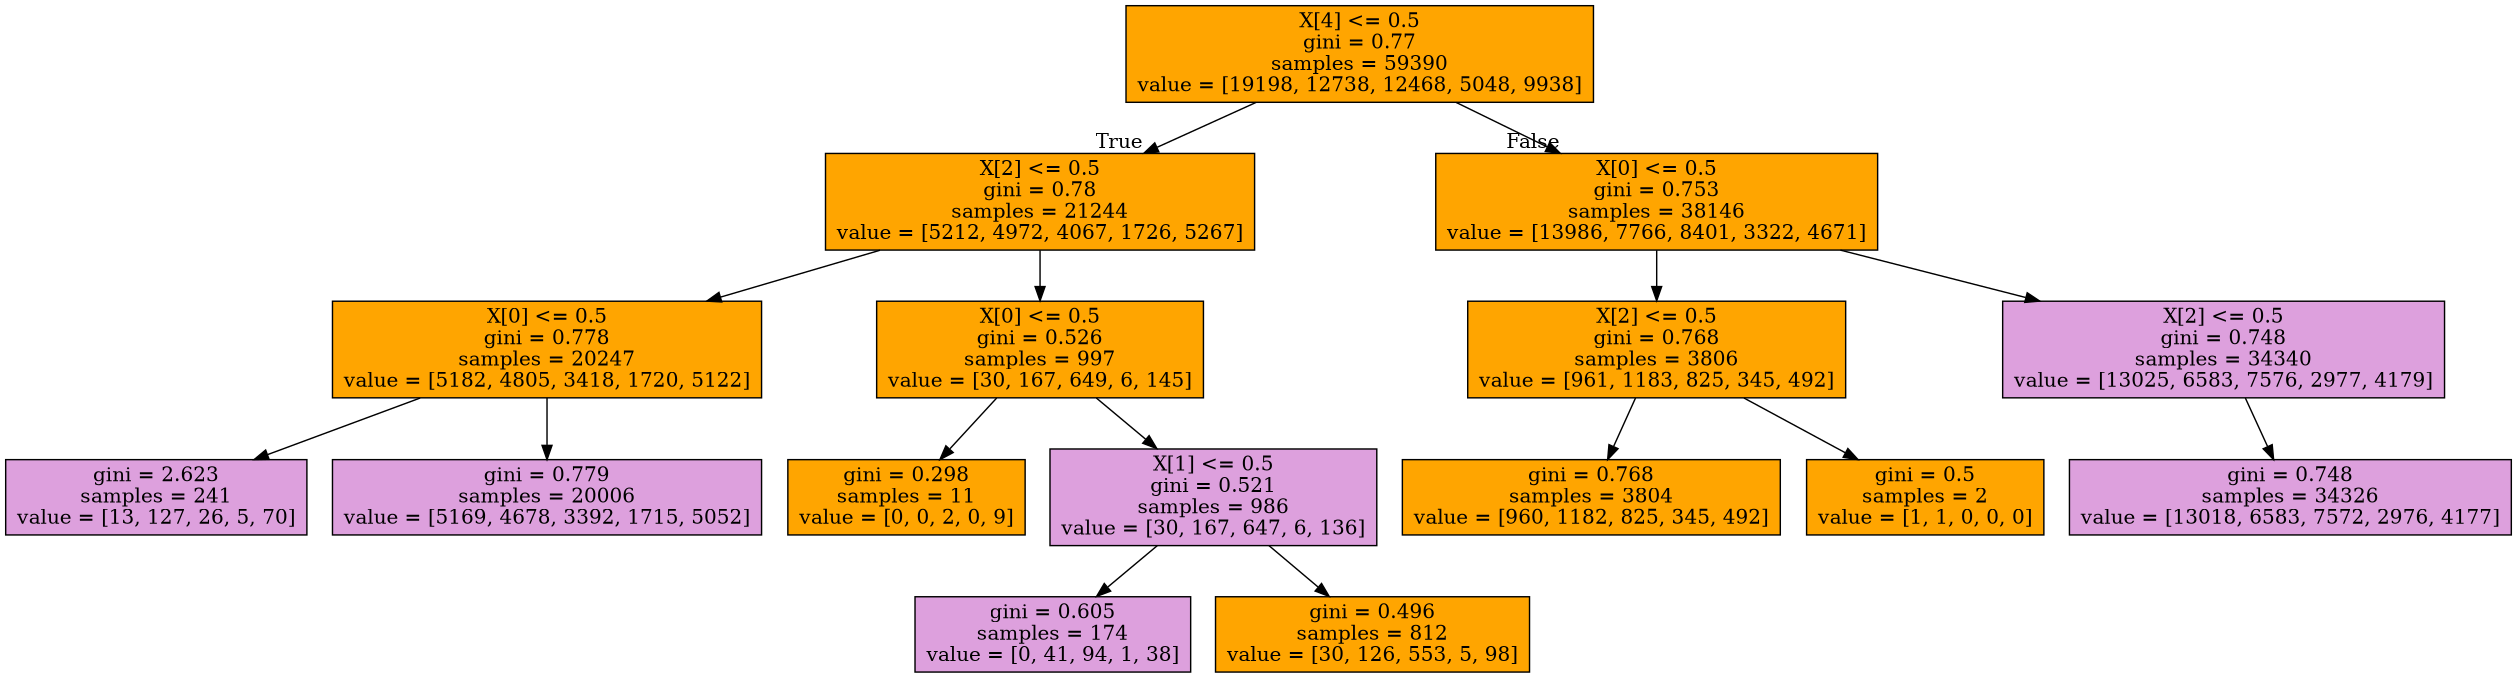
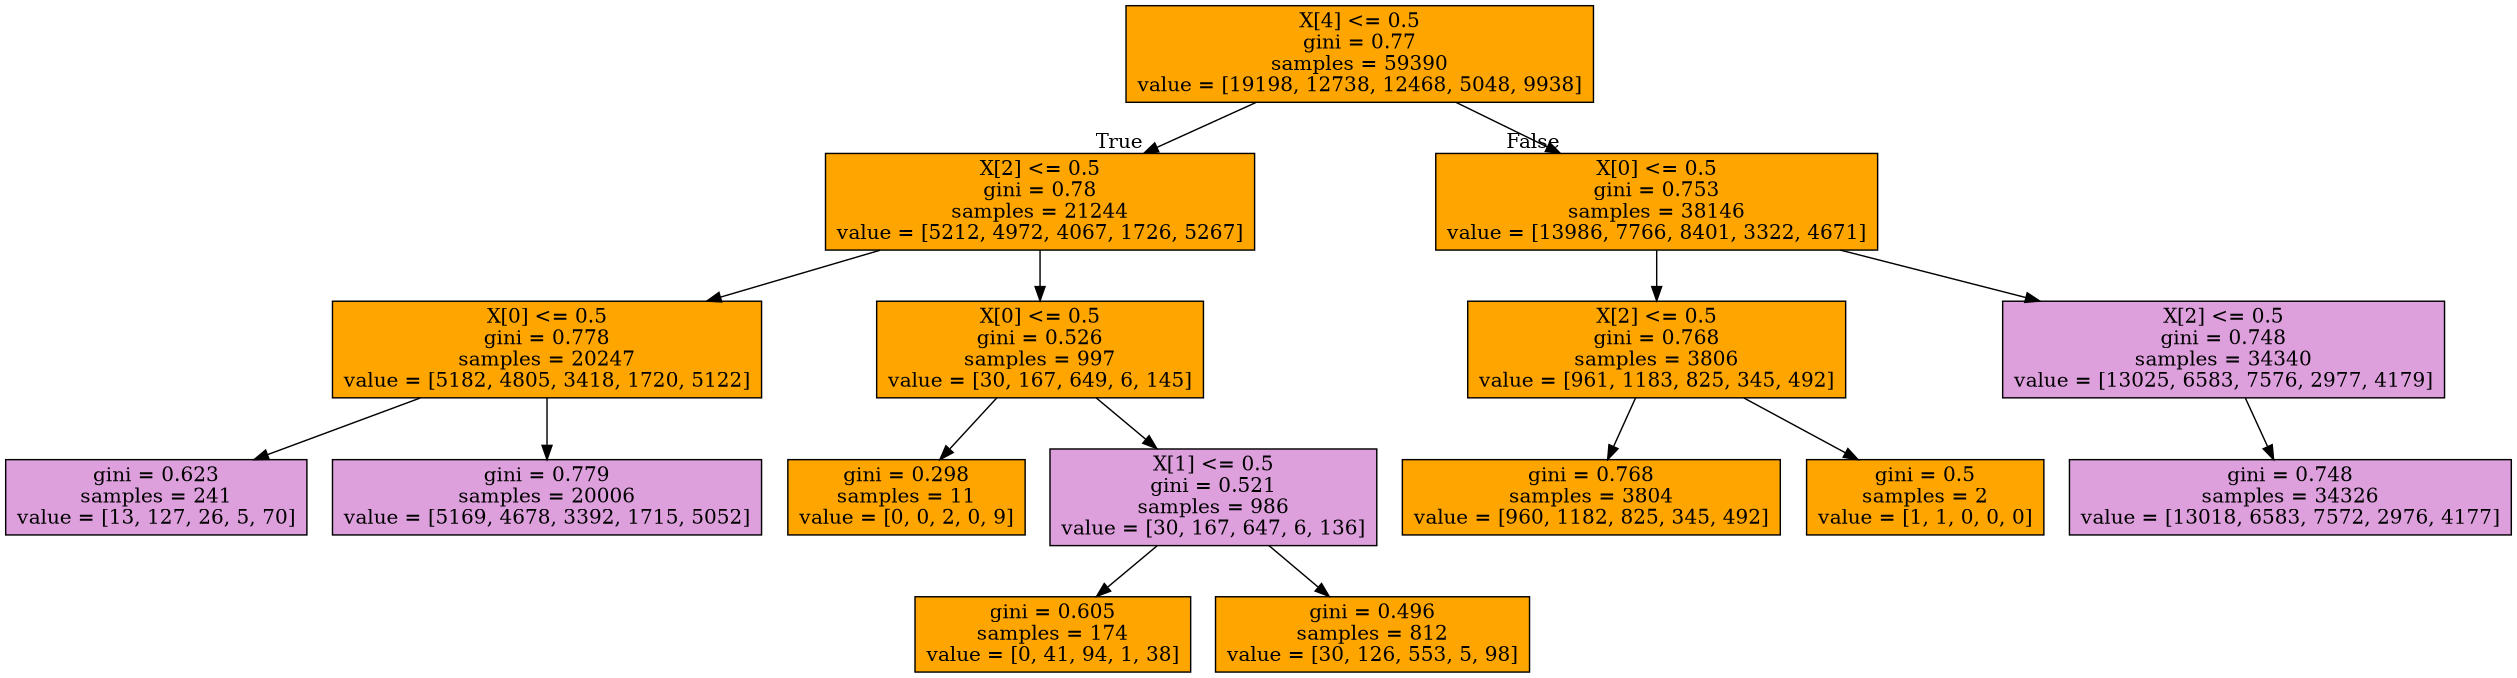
(156, 497) -> (156, 497)
(1053, 634) -> (1053, 634)
